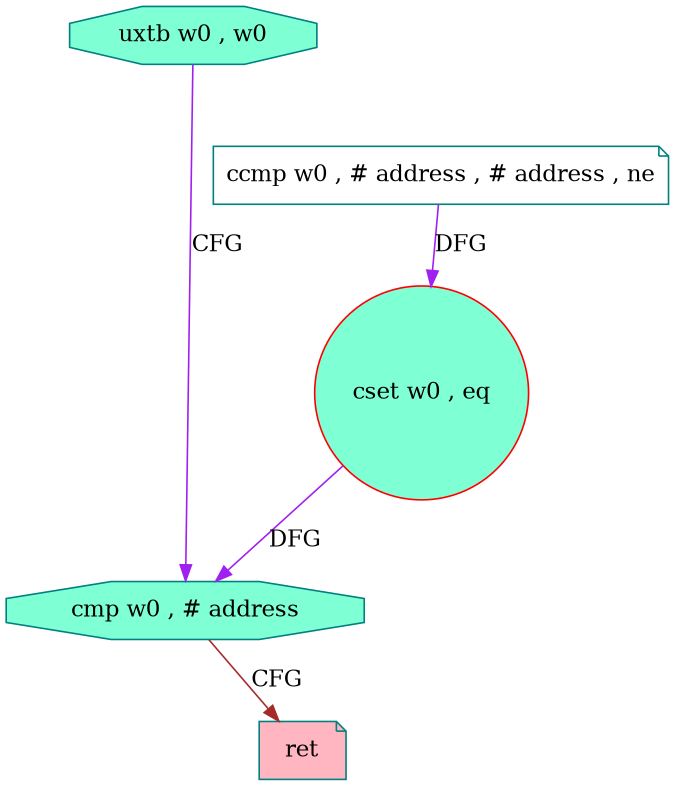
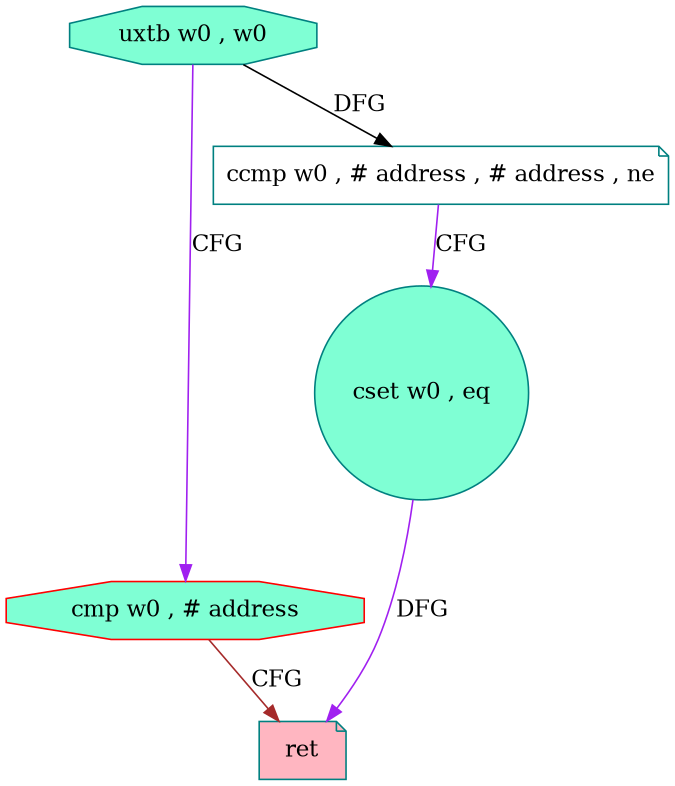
none -> (310, 102)
(461, 245) -> (461, 245)
(422, 393) -> (422, 393)
(285, 518) -> (389, 609)
(185, 611) -> (185, 611)
